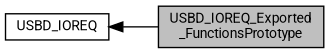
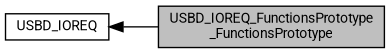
(241, 27) -> (271, 27)
